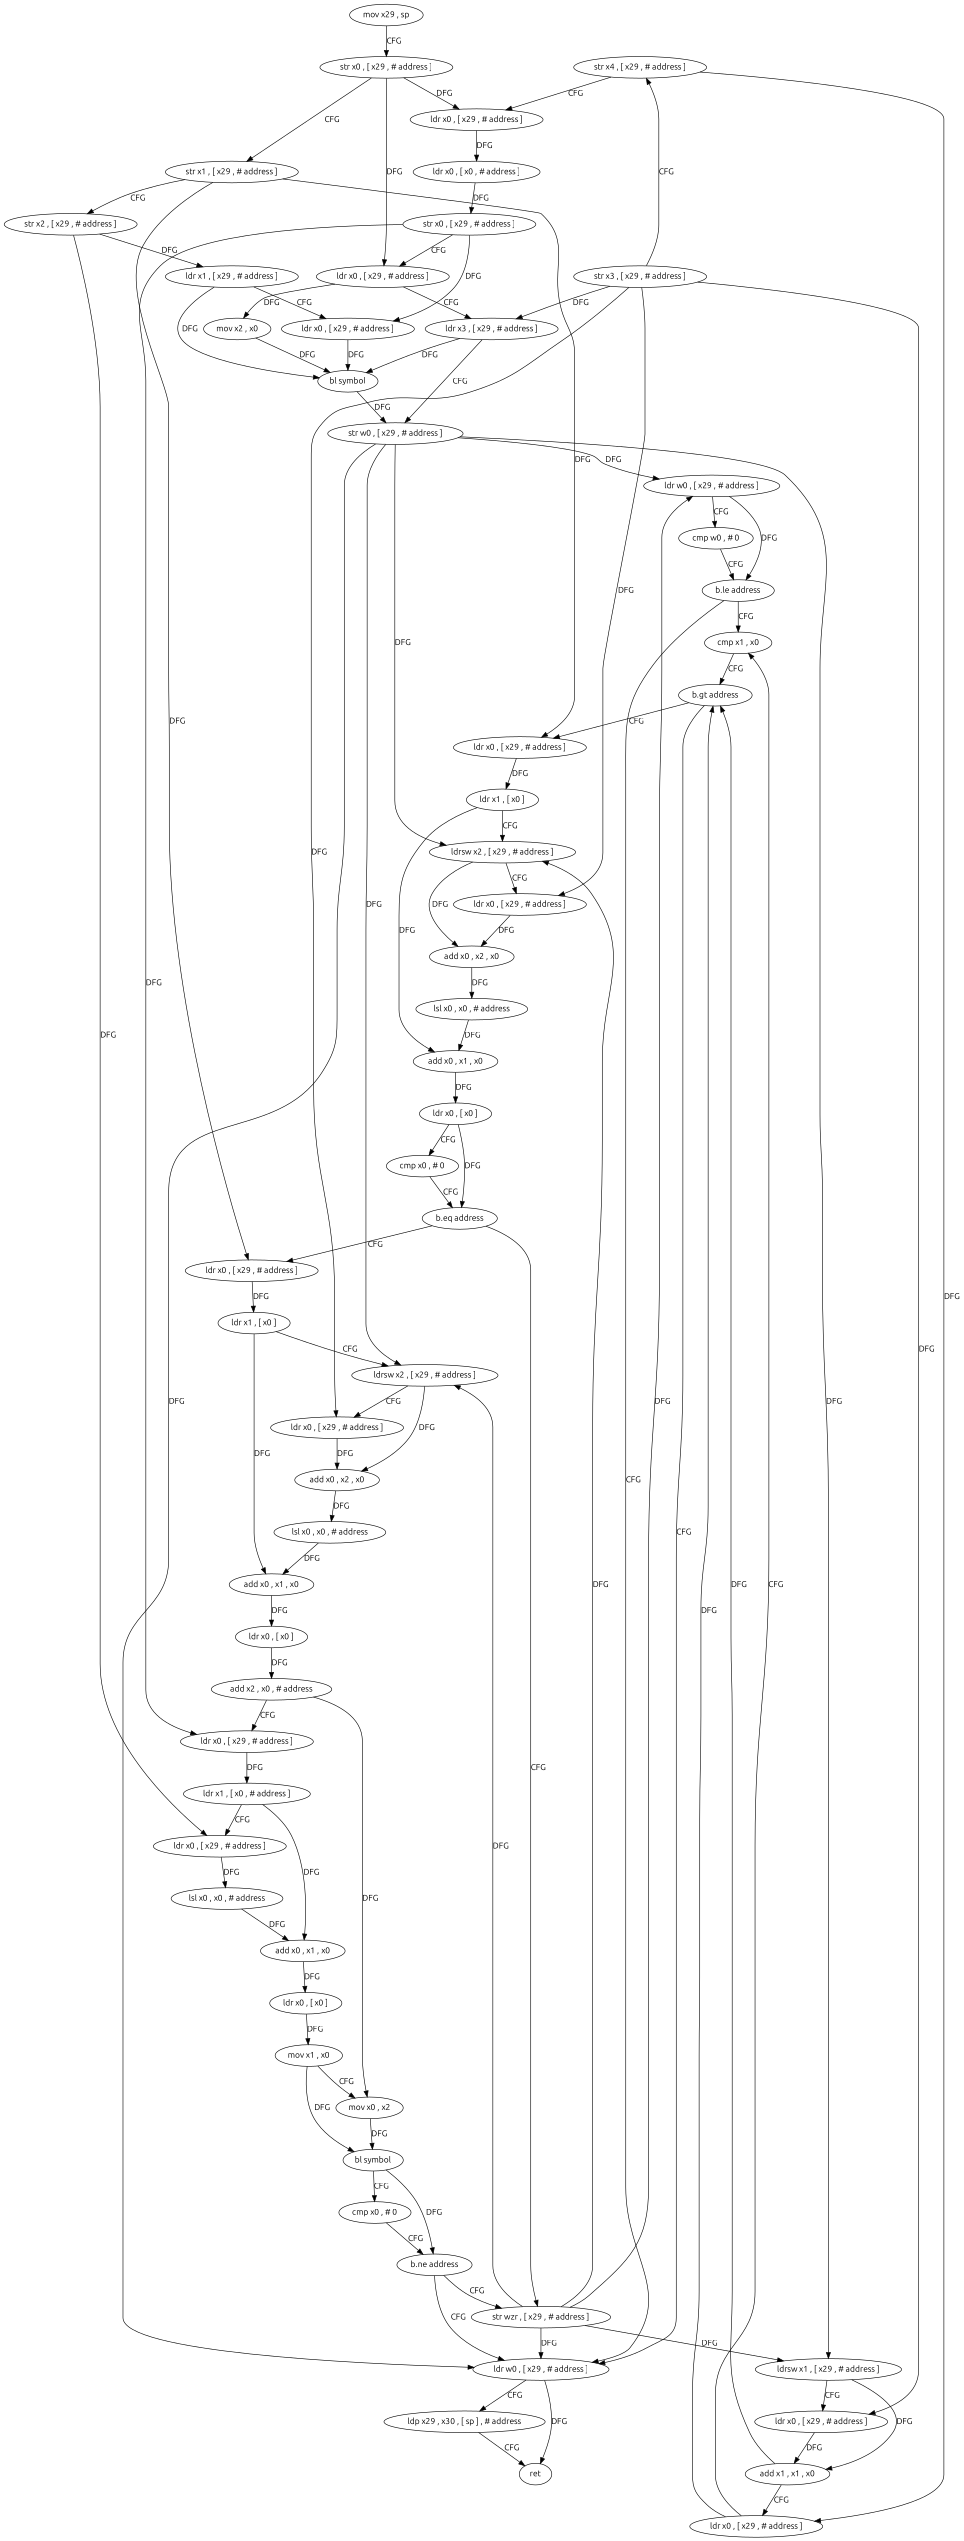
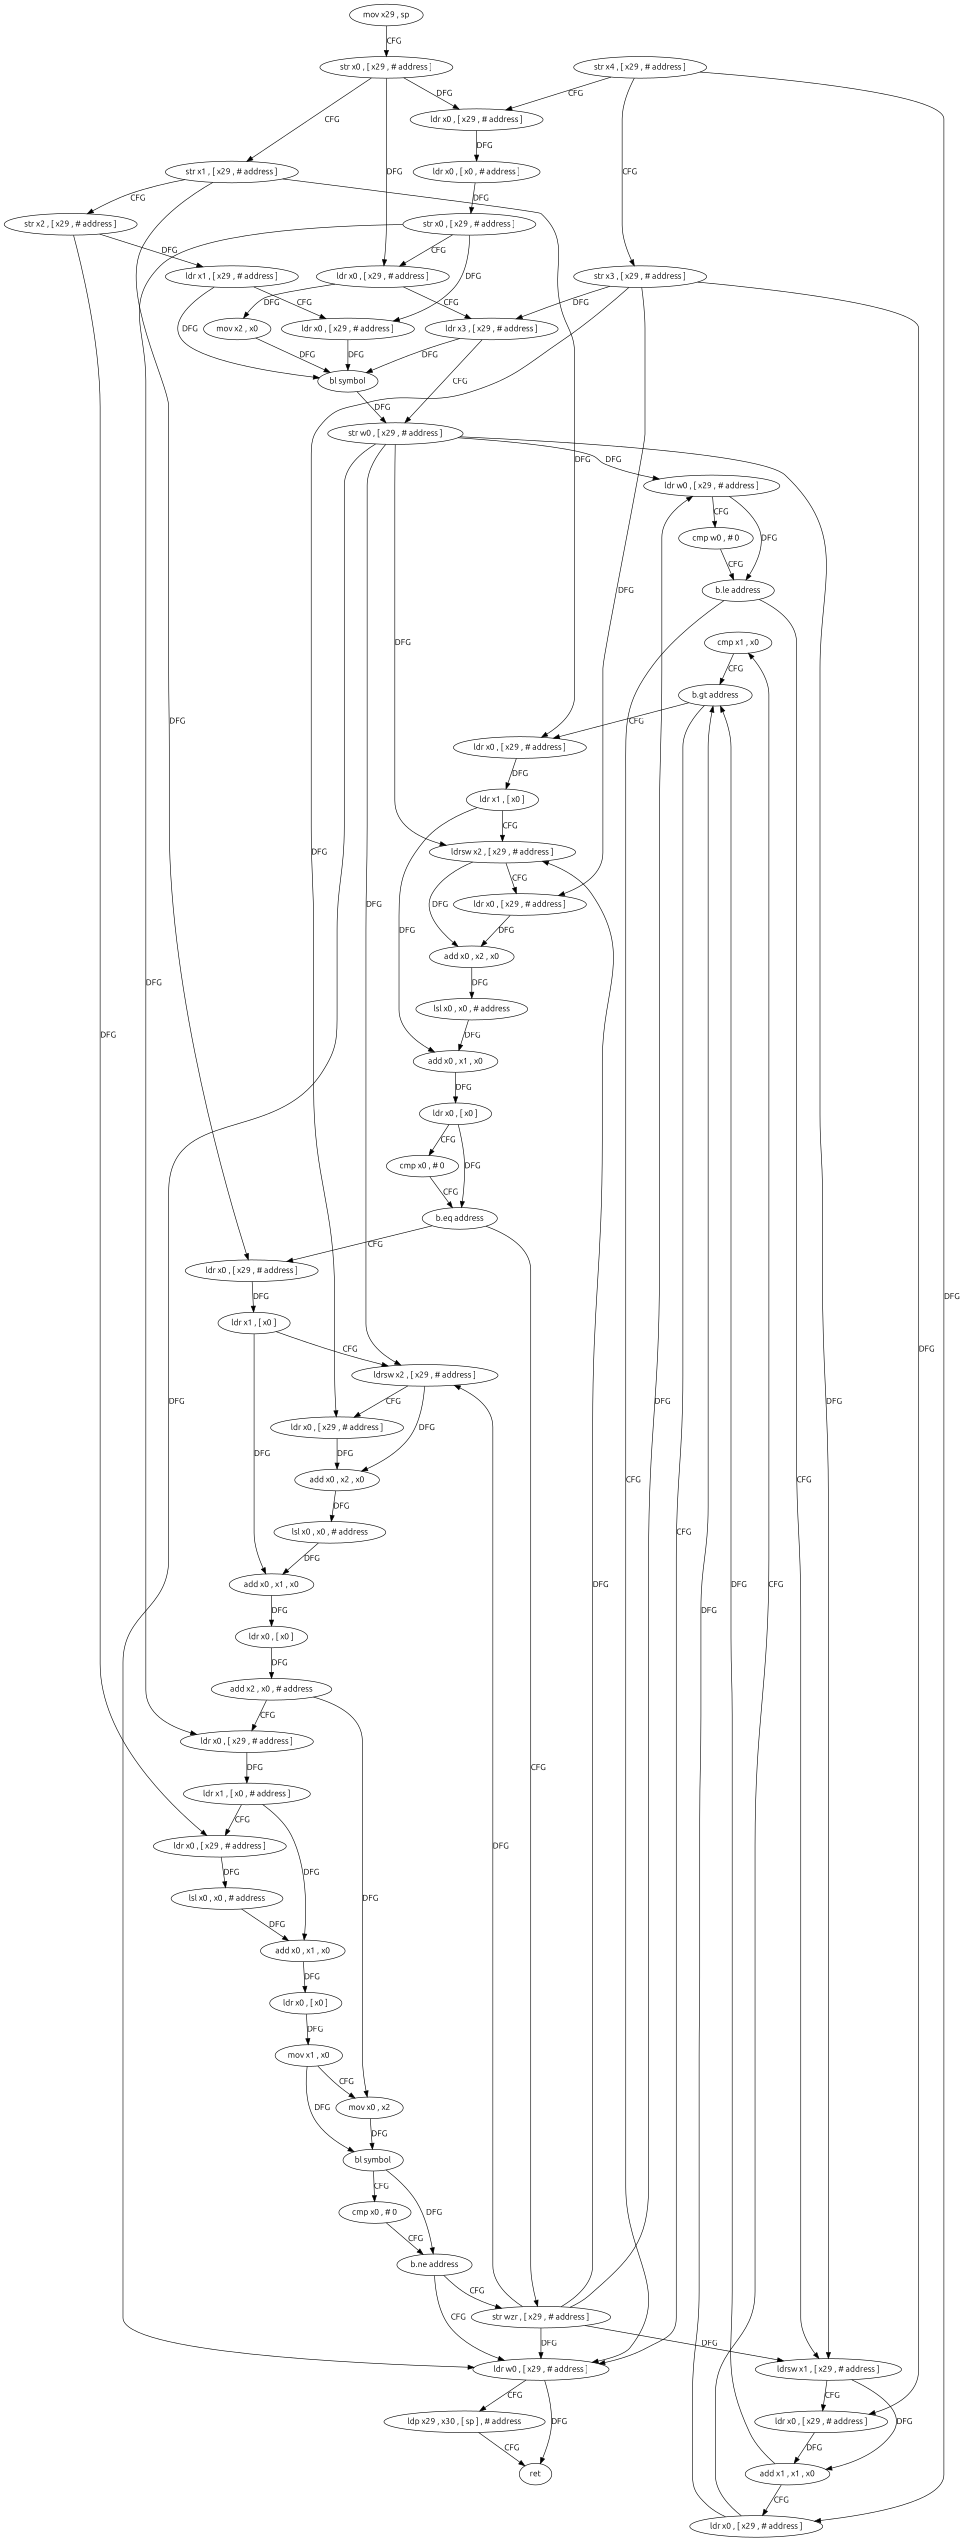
(659, 175) -> (622, 169)
(738, 614) -> (797, 1470)
